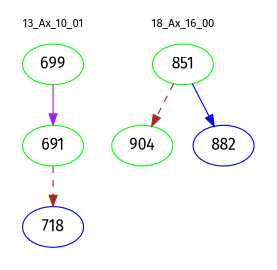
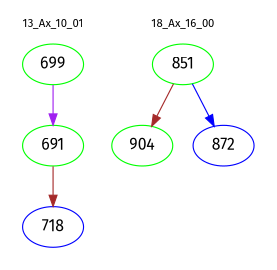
(165, 100) -> (165, 100)
(224, 146) -> (224, 146)
(53, 181) -> (53, 181)
